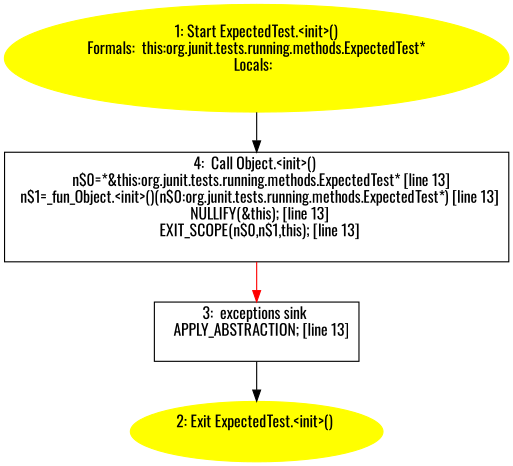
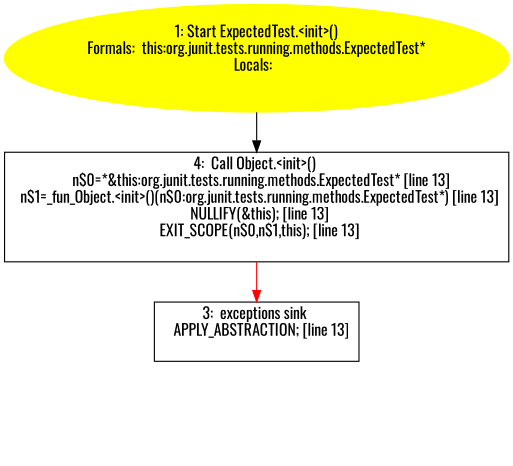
(257, 432) -> none
